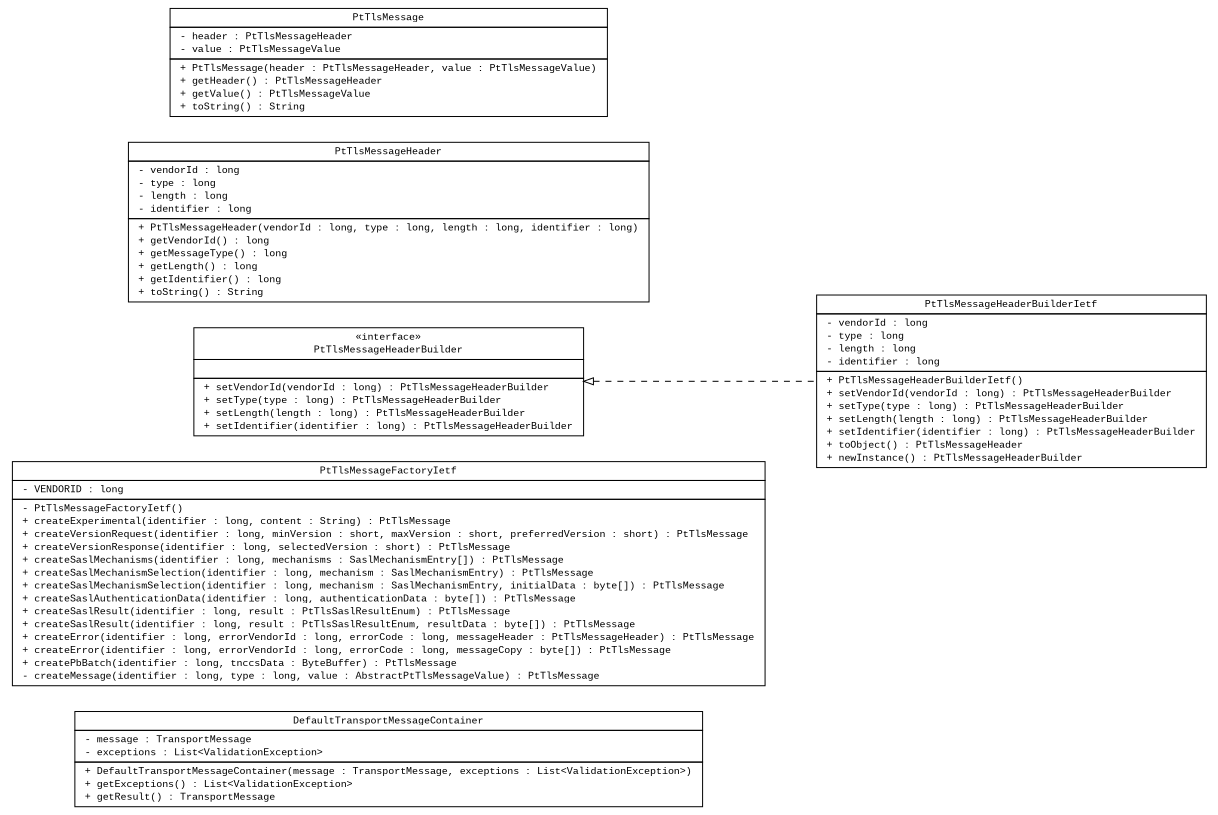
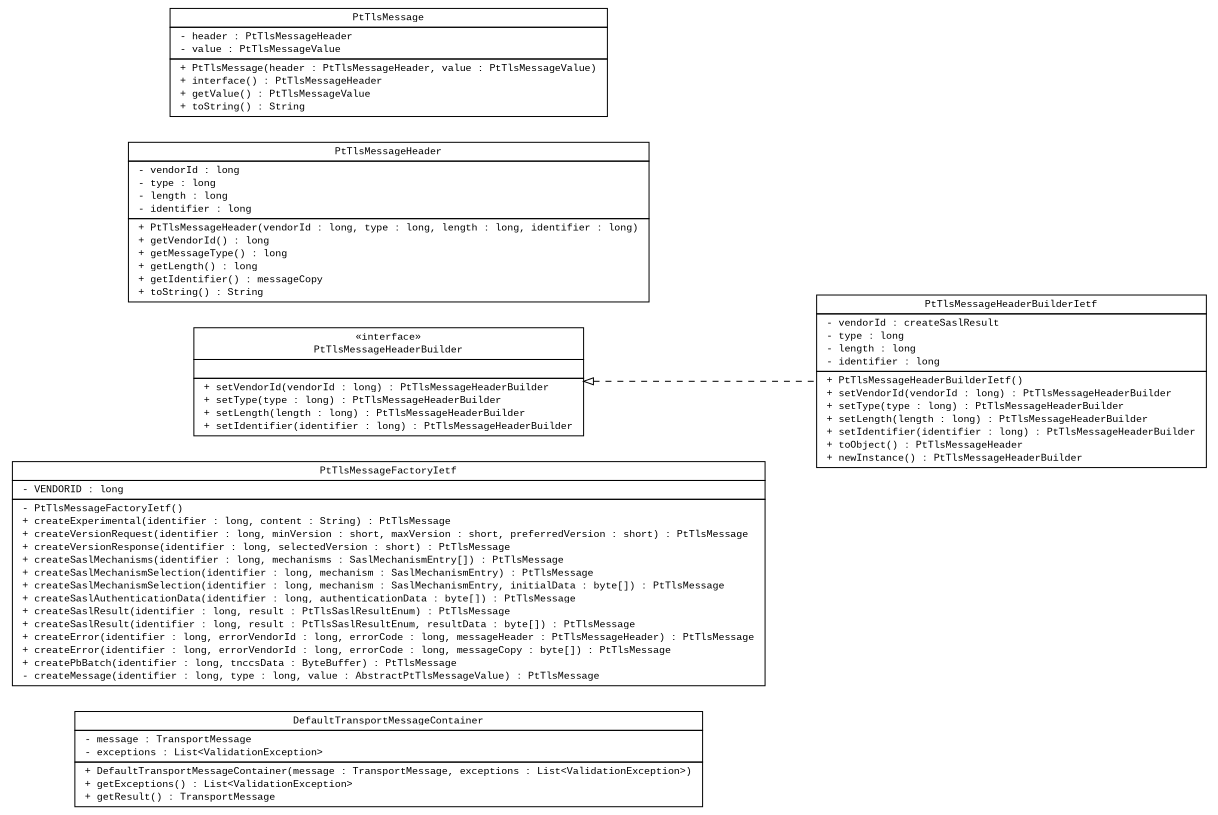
(282, 81) -> (282, 81)
(210, 279) -> (231, 279)
(878, 323) -> (913, 323)
